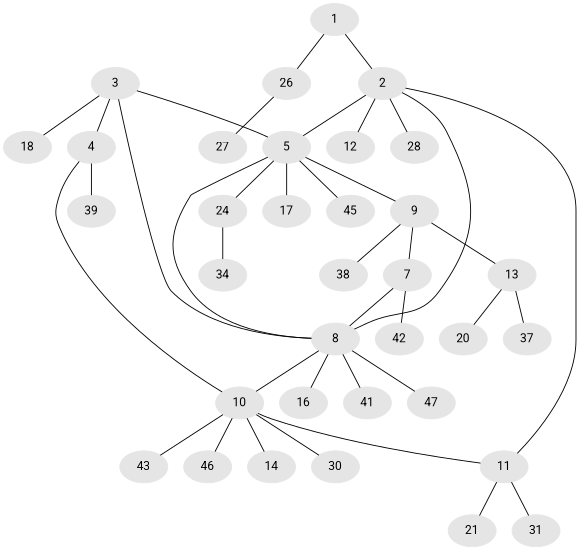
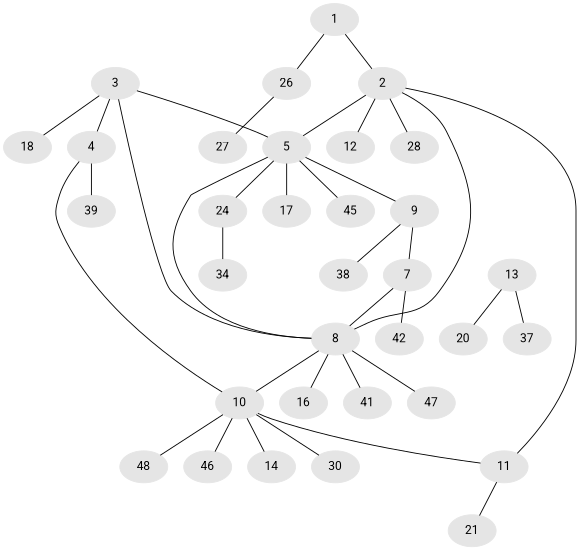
(459, 240) -> none
(144, 467) -> (144, 467)
(536, 531) -> none
